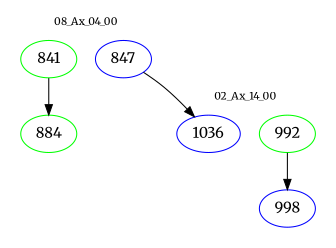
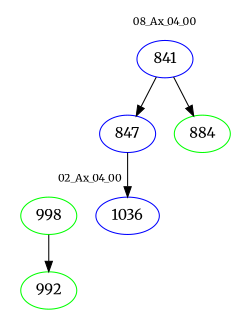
(49, 59) -> (165, 59)
none -> (149, 92)
(246, 97) -> (90, 179)
(287, 166) -> (49, 248)
(287, 209) -> (49, 216)
